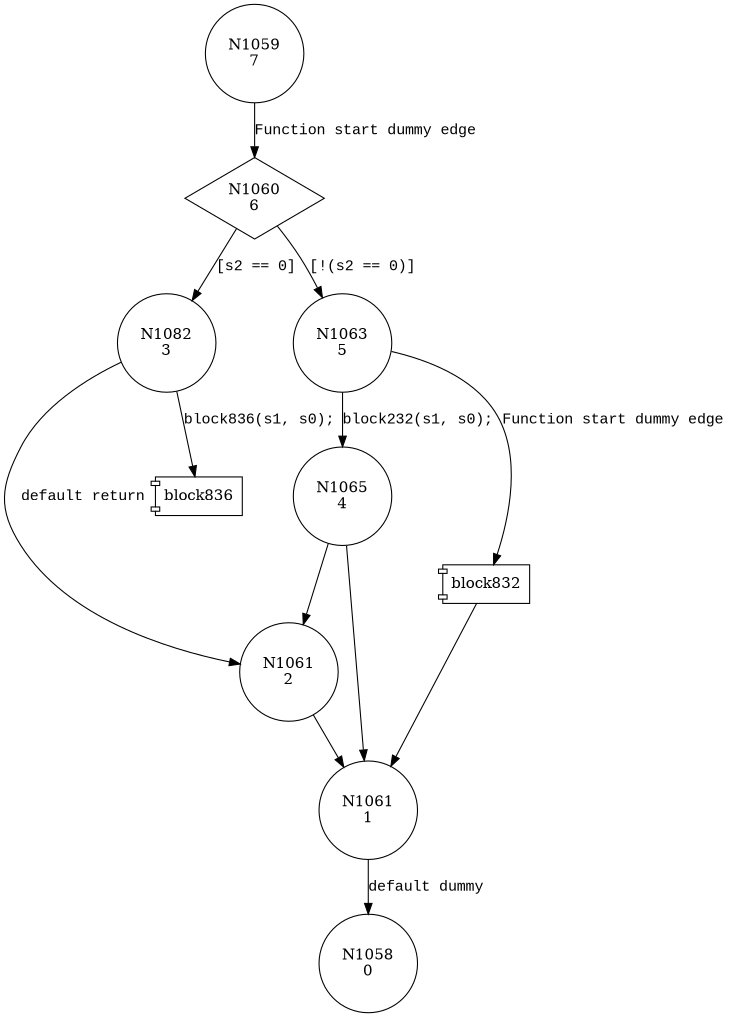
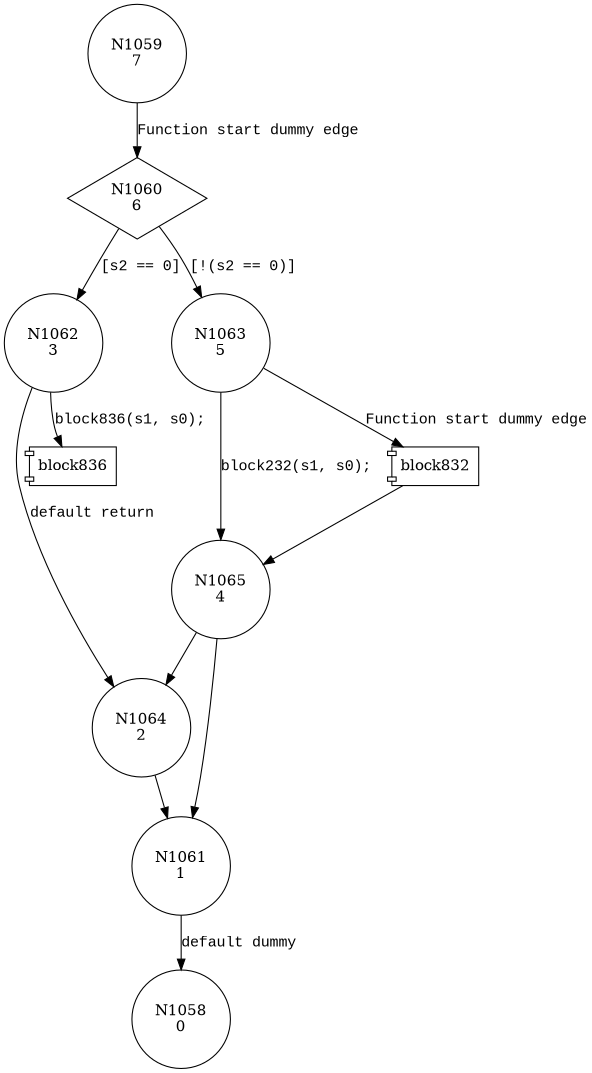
(167, 343) -> (54, 343)
(289, 672) -> (141, 728)
(436, 680) -> (338, 522)
